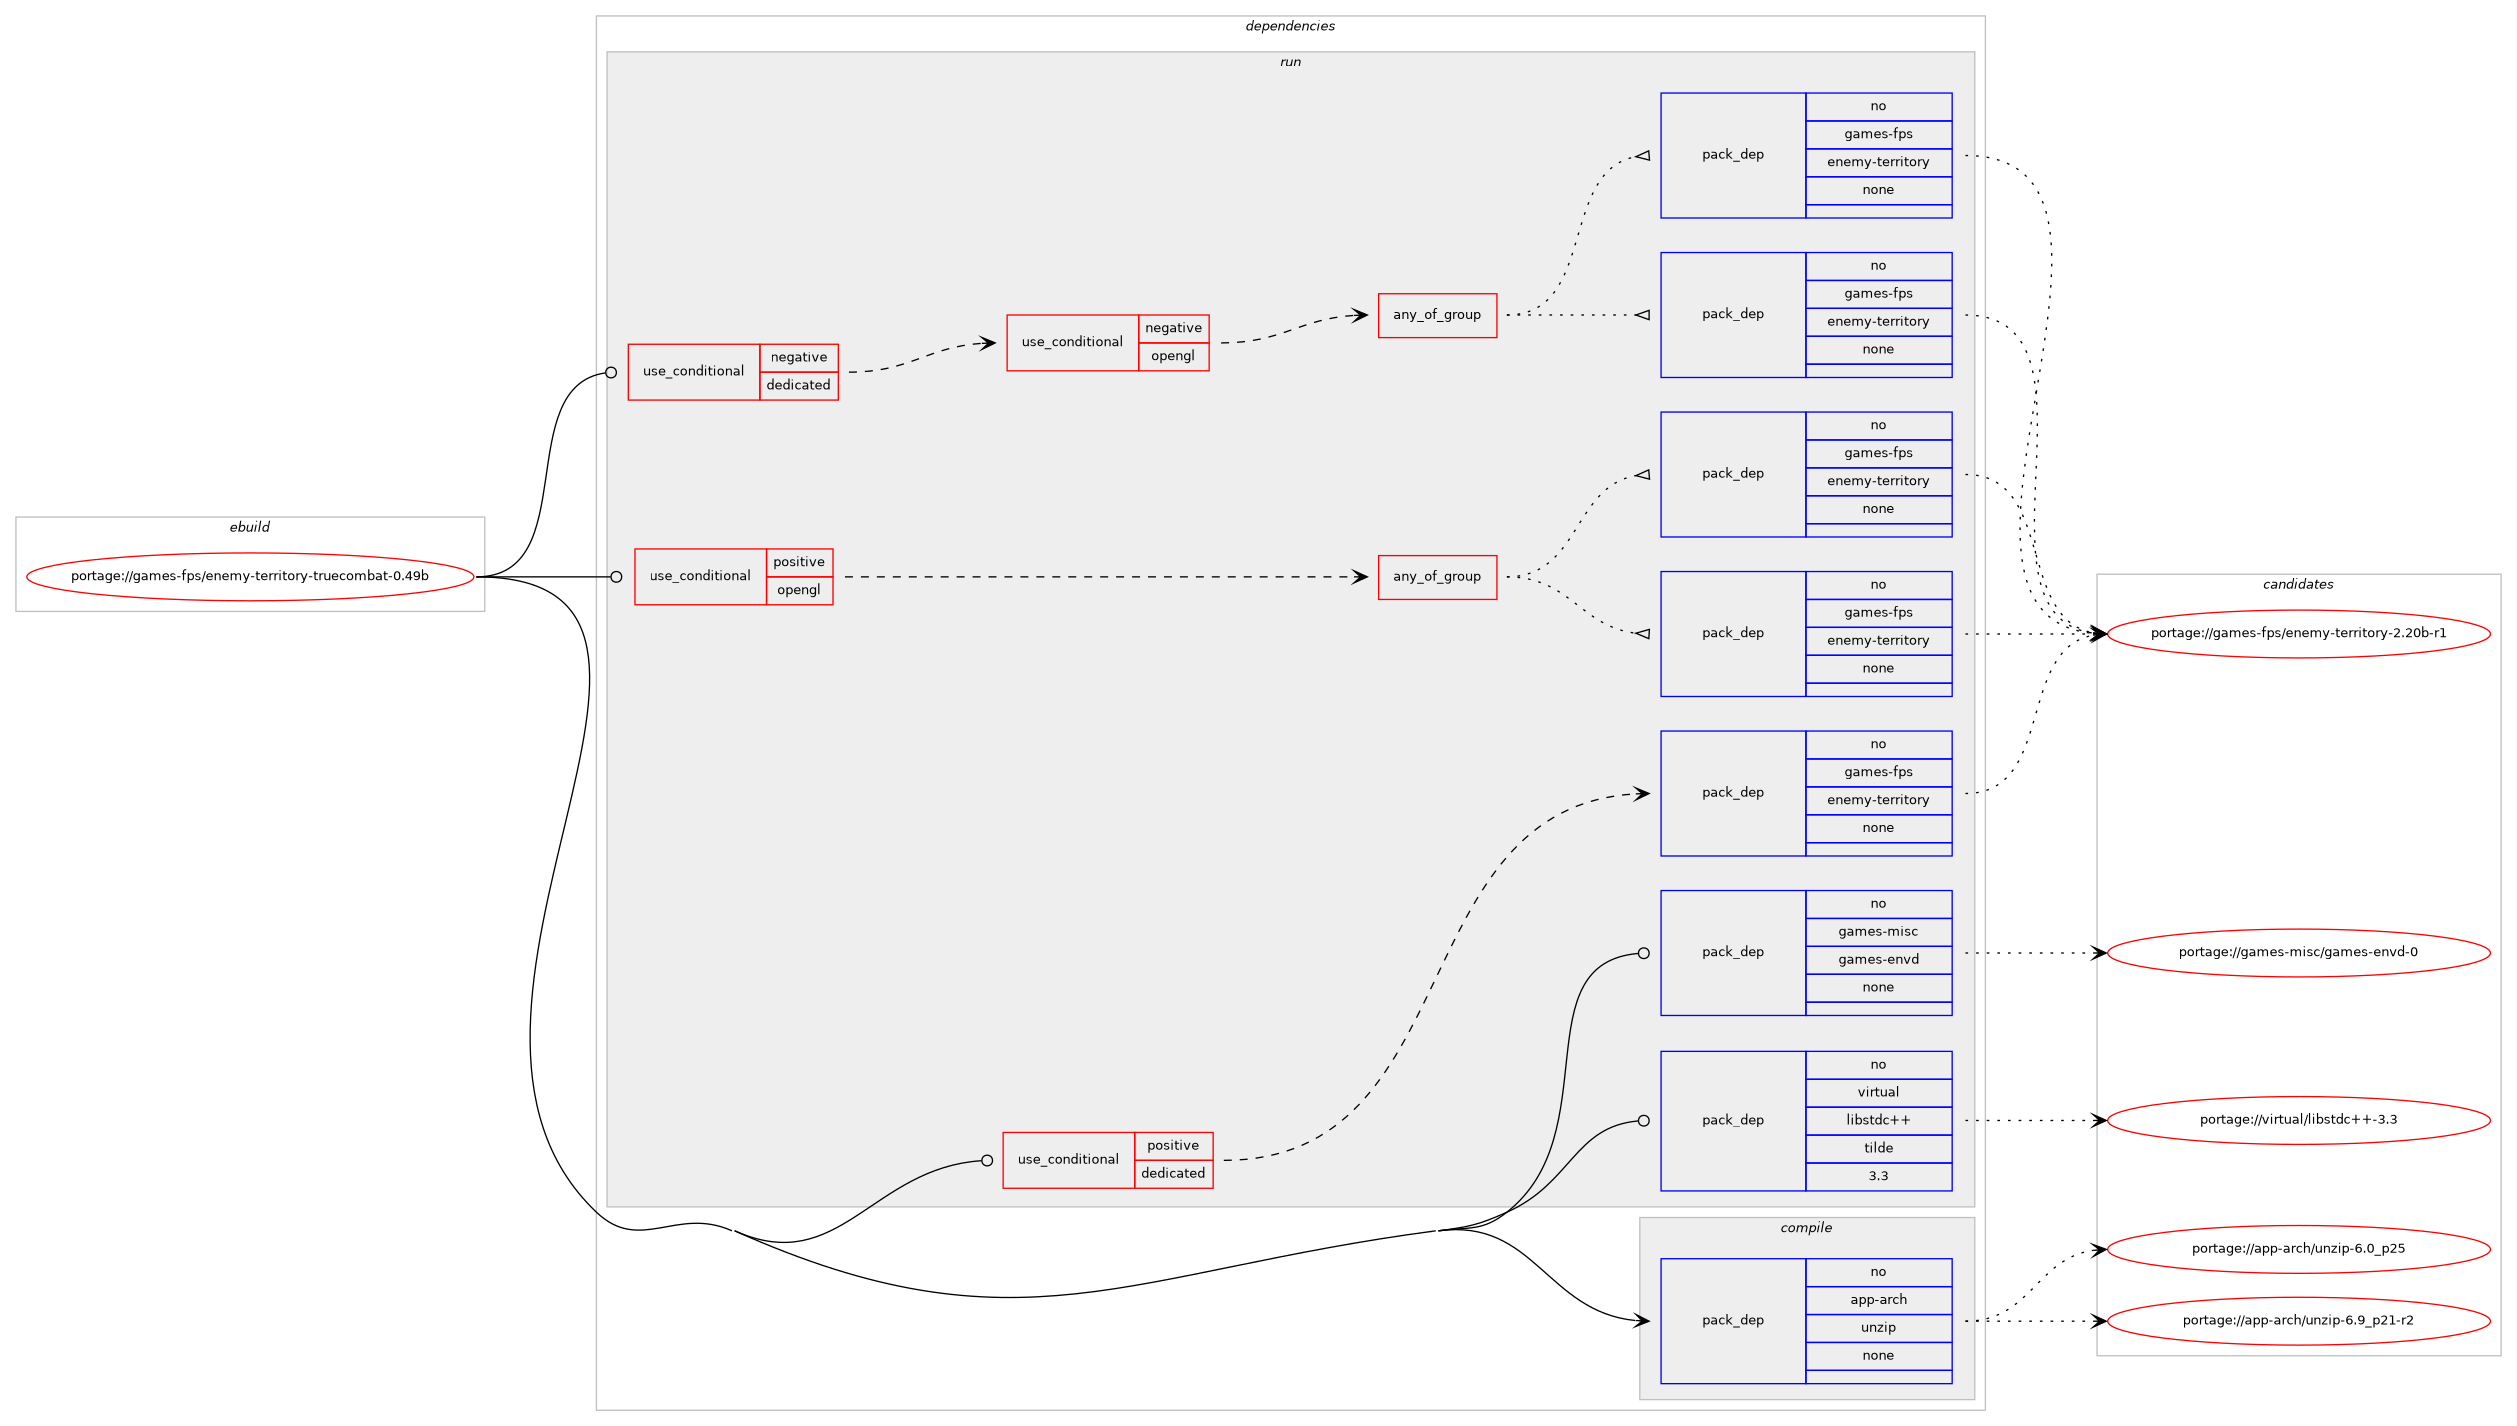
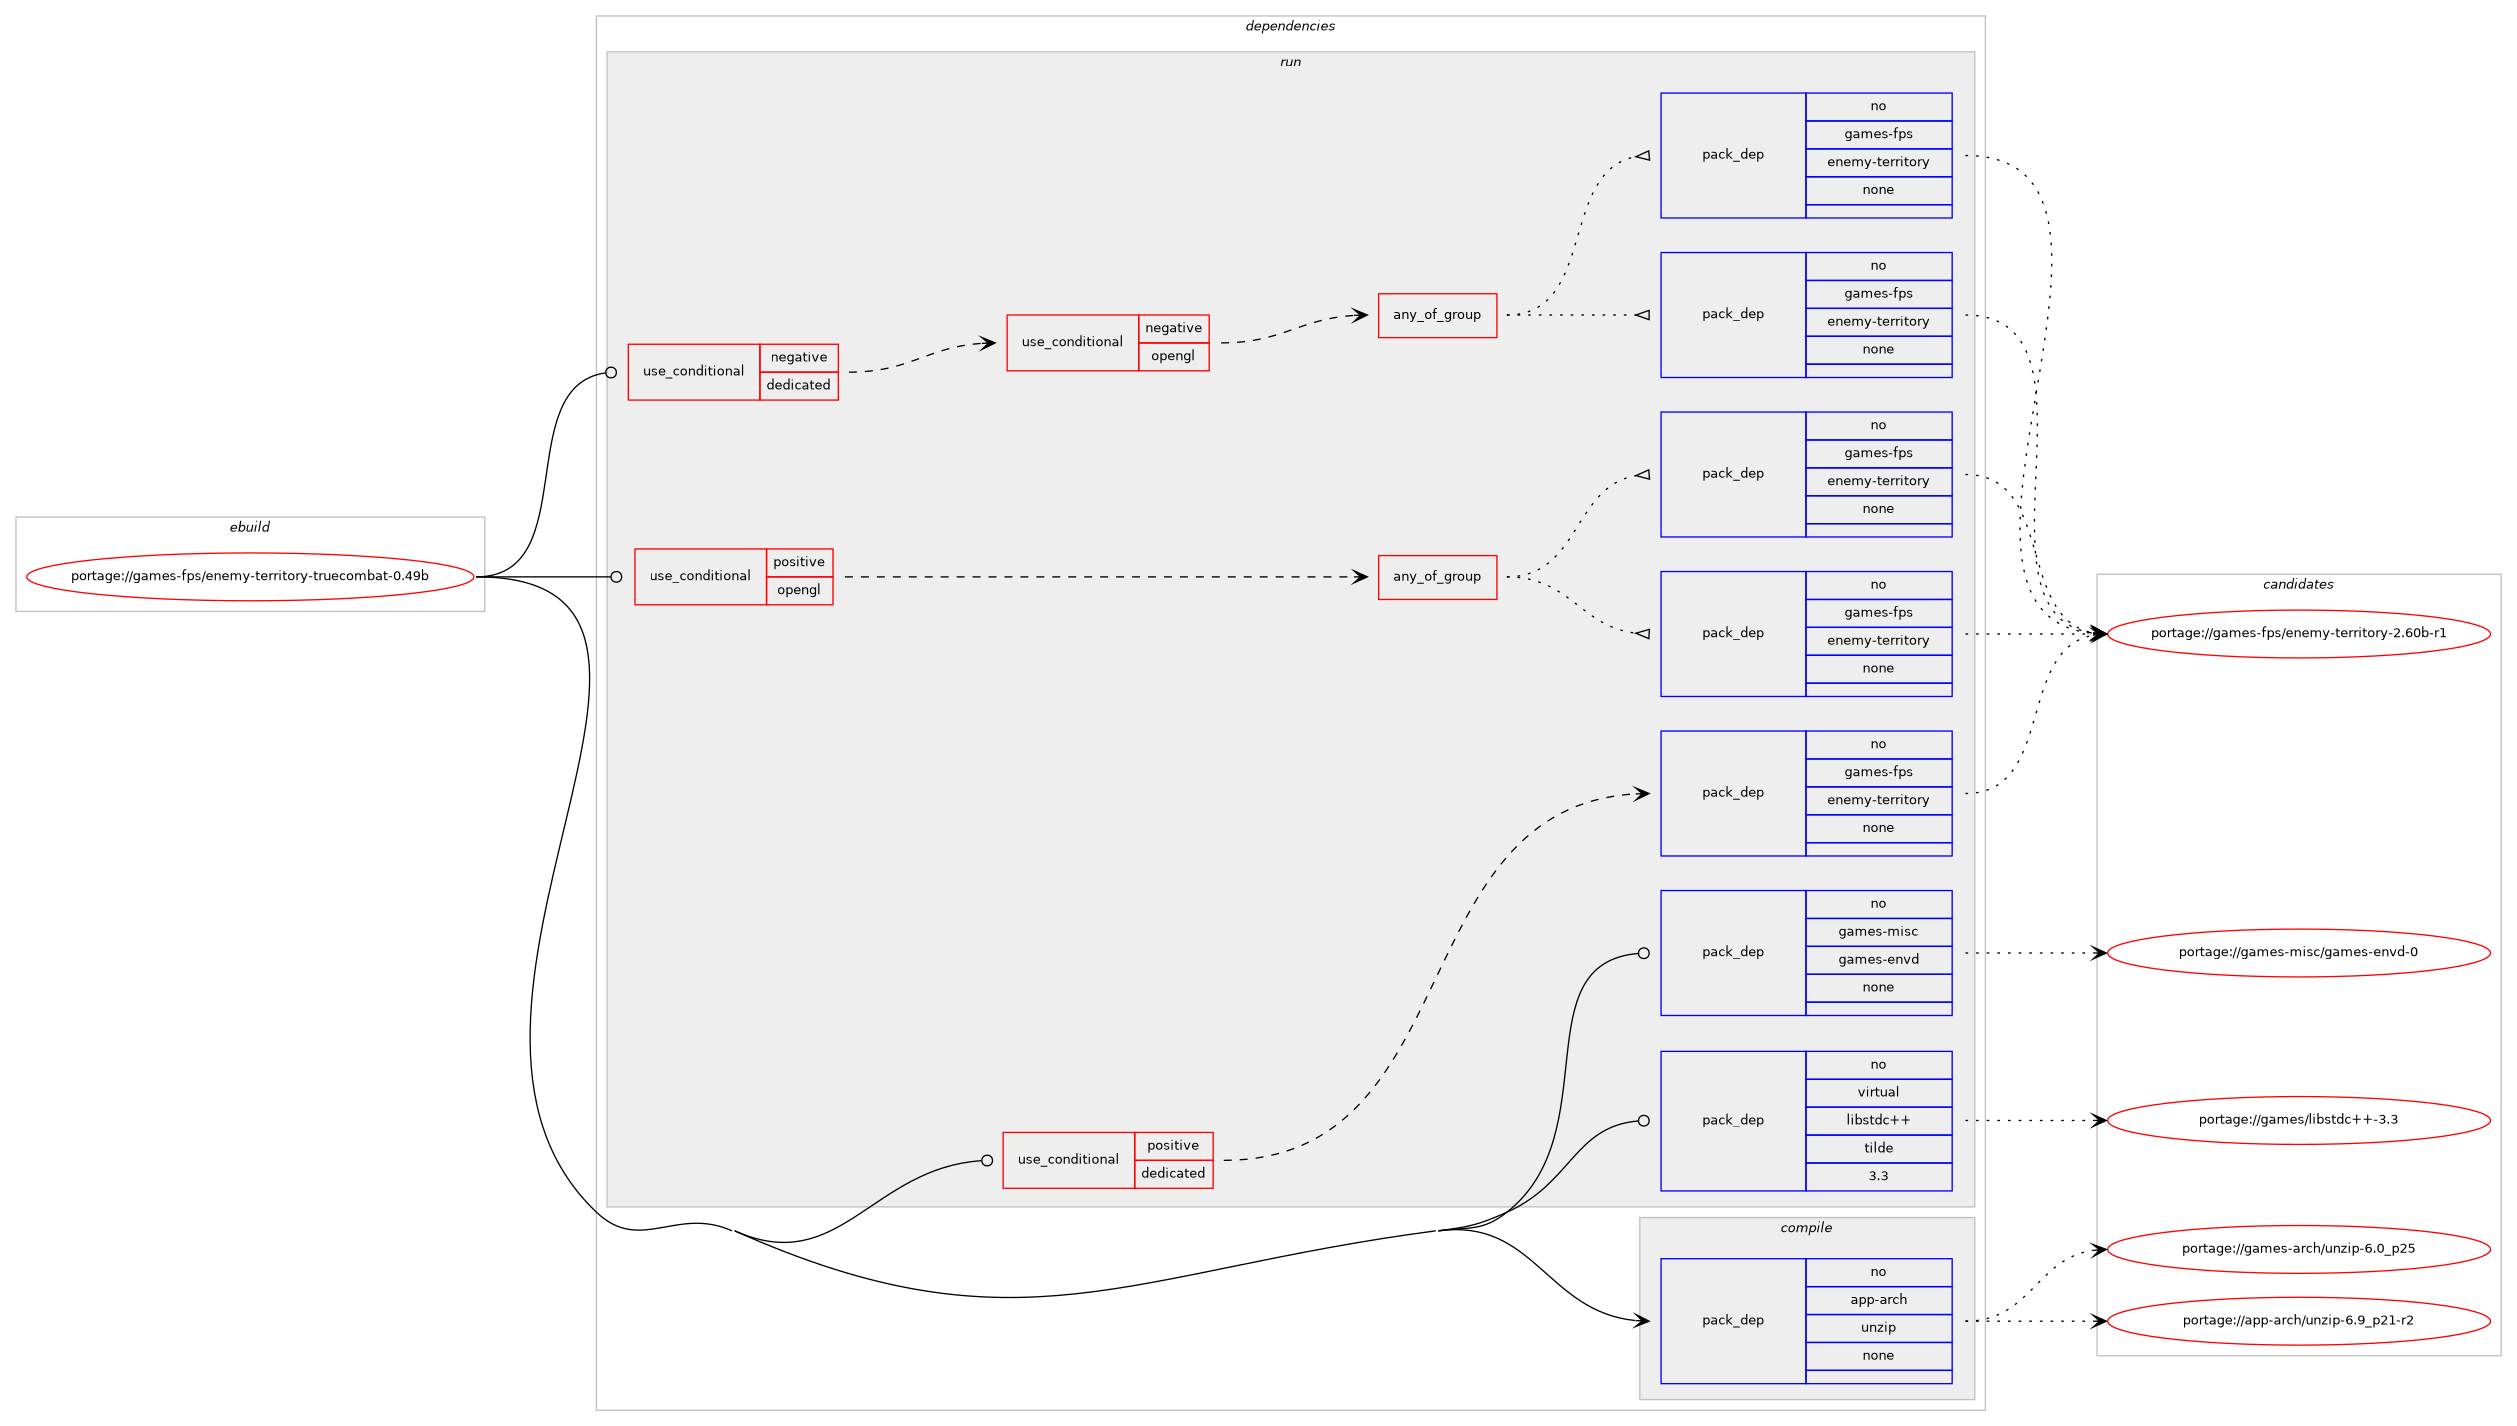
(2299, 634) -> (2299, 634)
(2299, 1120) -> (2299, 1120)
(2299, 1249) -> (2299, 1249)
